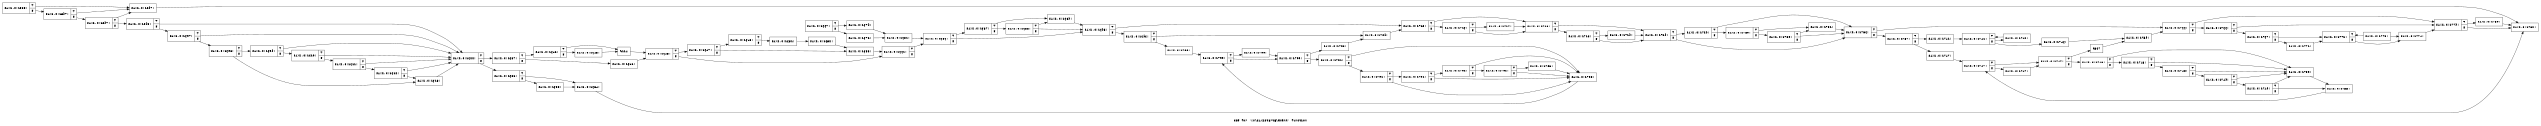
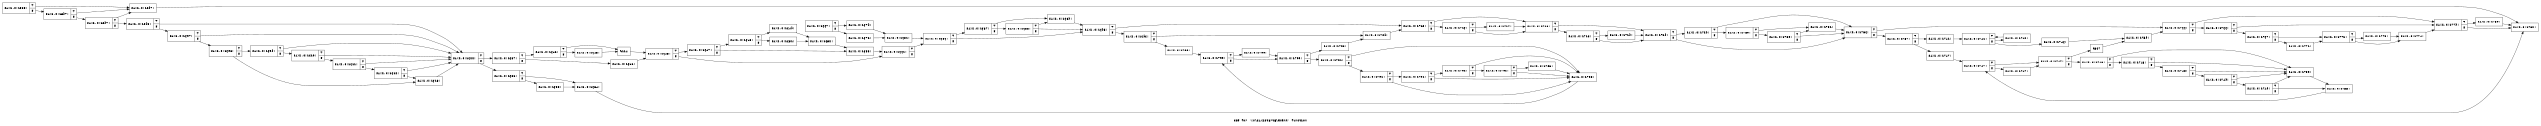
none -> (783, 28)
(2360, 35) -> (2358, 38)
